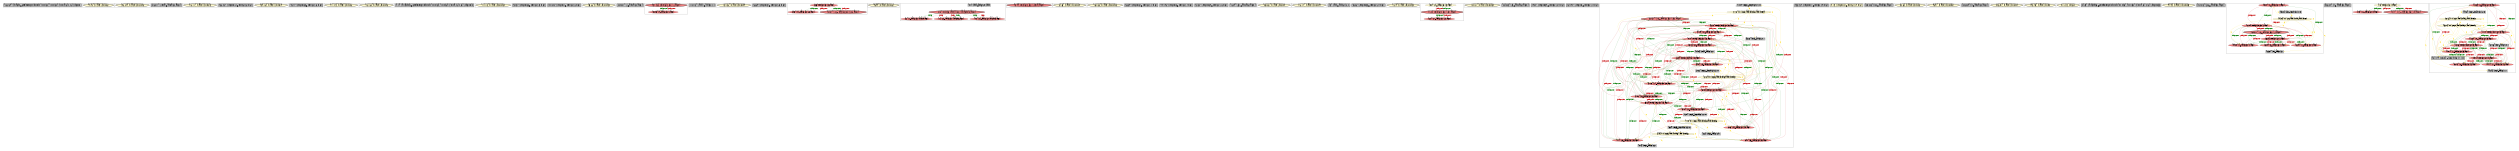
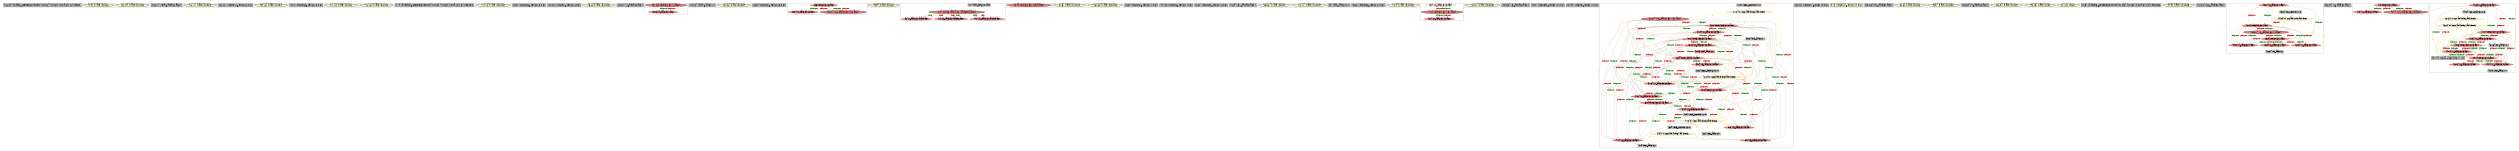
(2387, 5) -> (2387, 5)
(1705, 52) -> (1705, 52)
